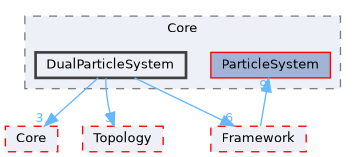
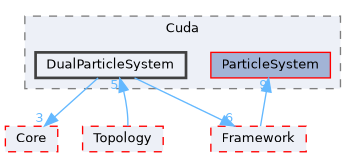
(183, 29) -> (183, 29)
(107, 97) -> (127, 109)
